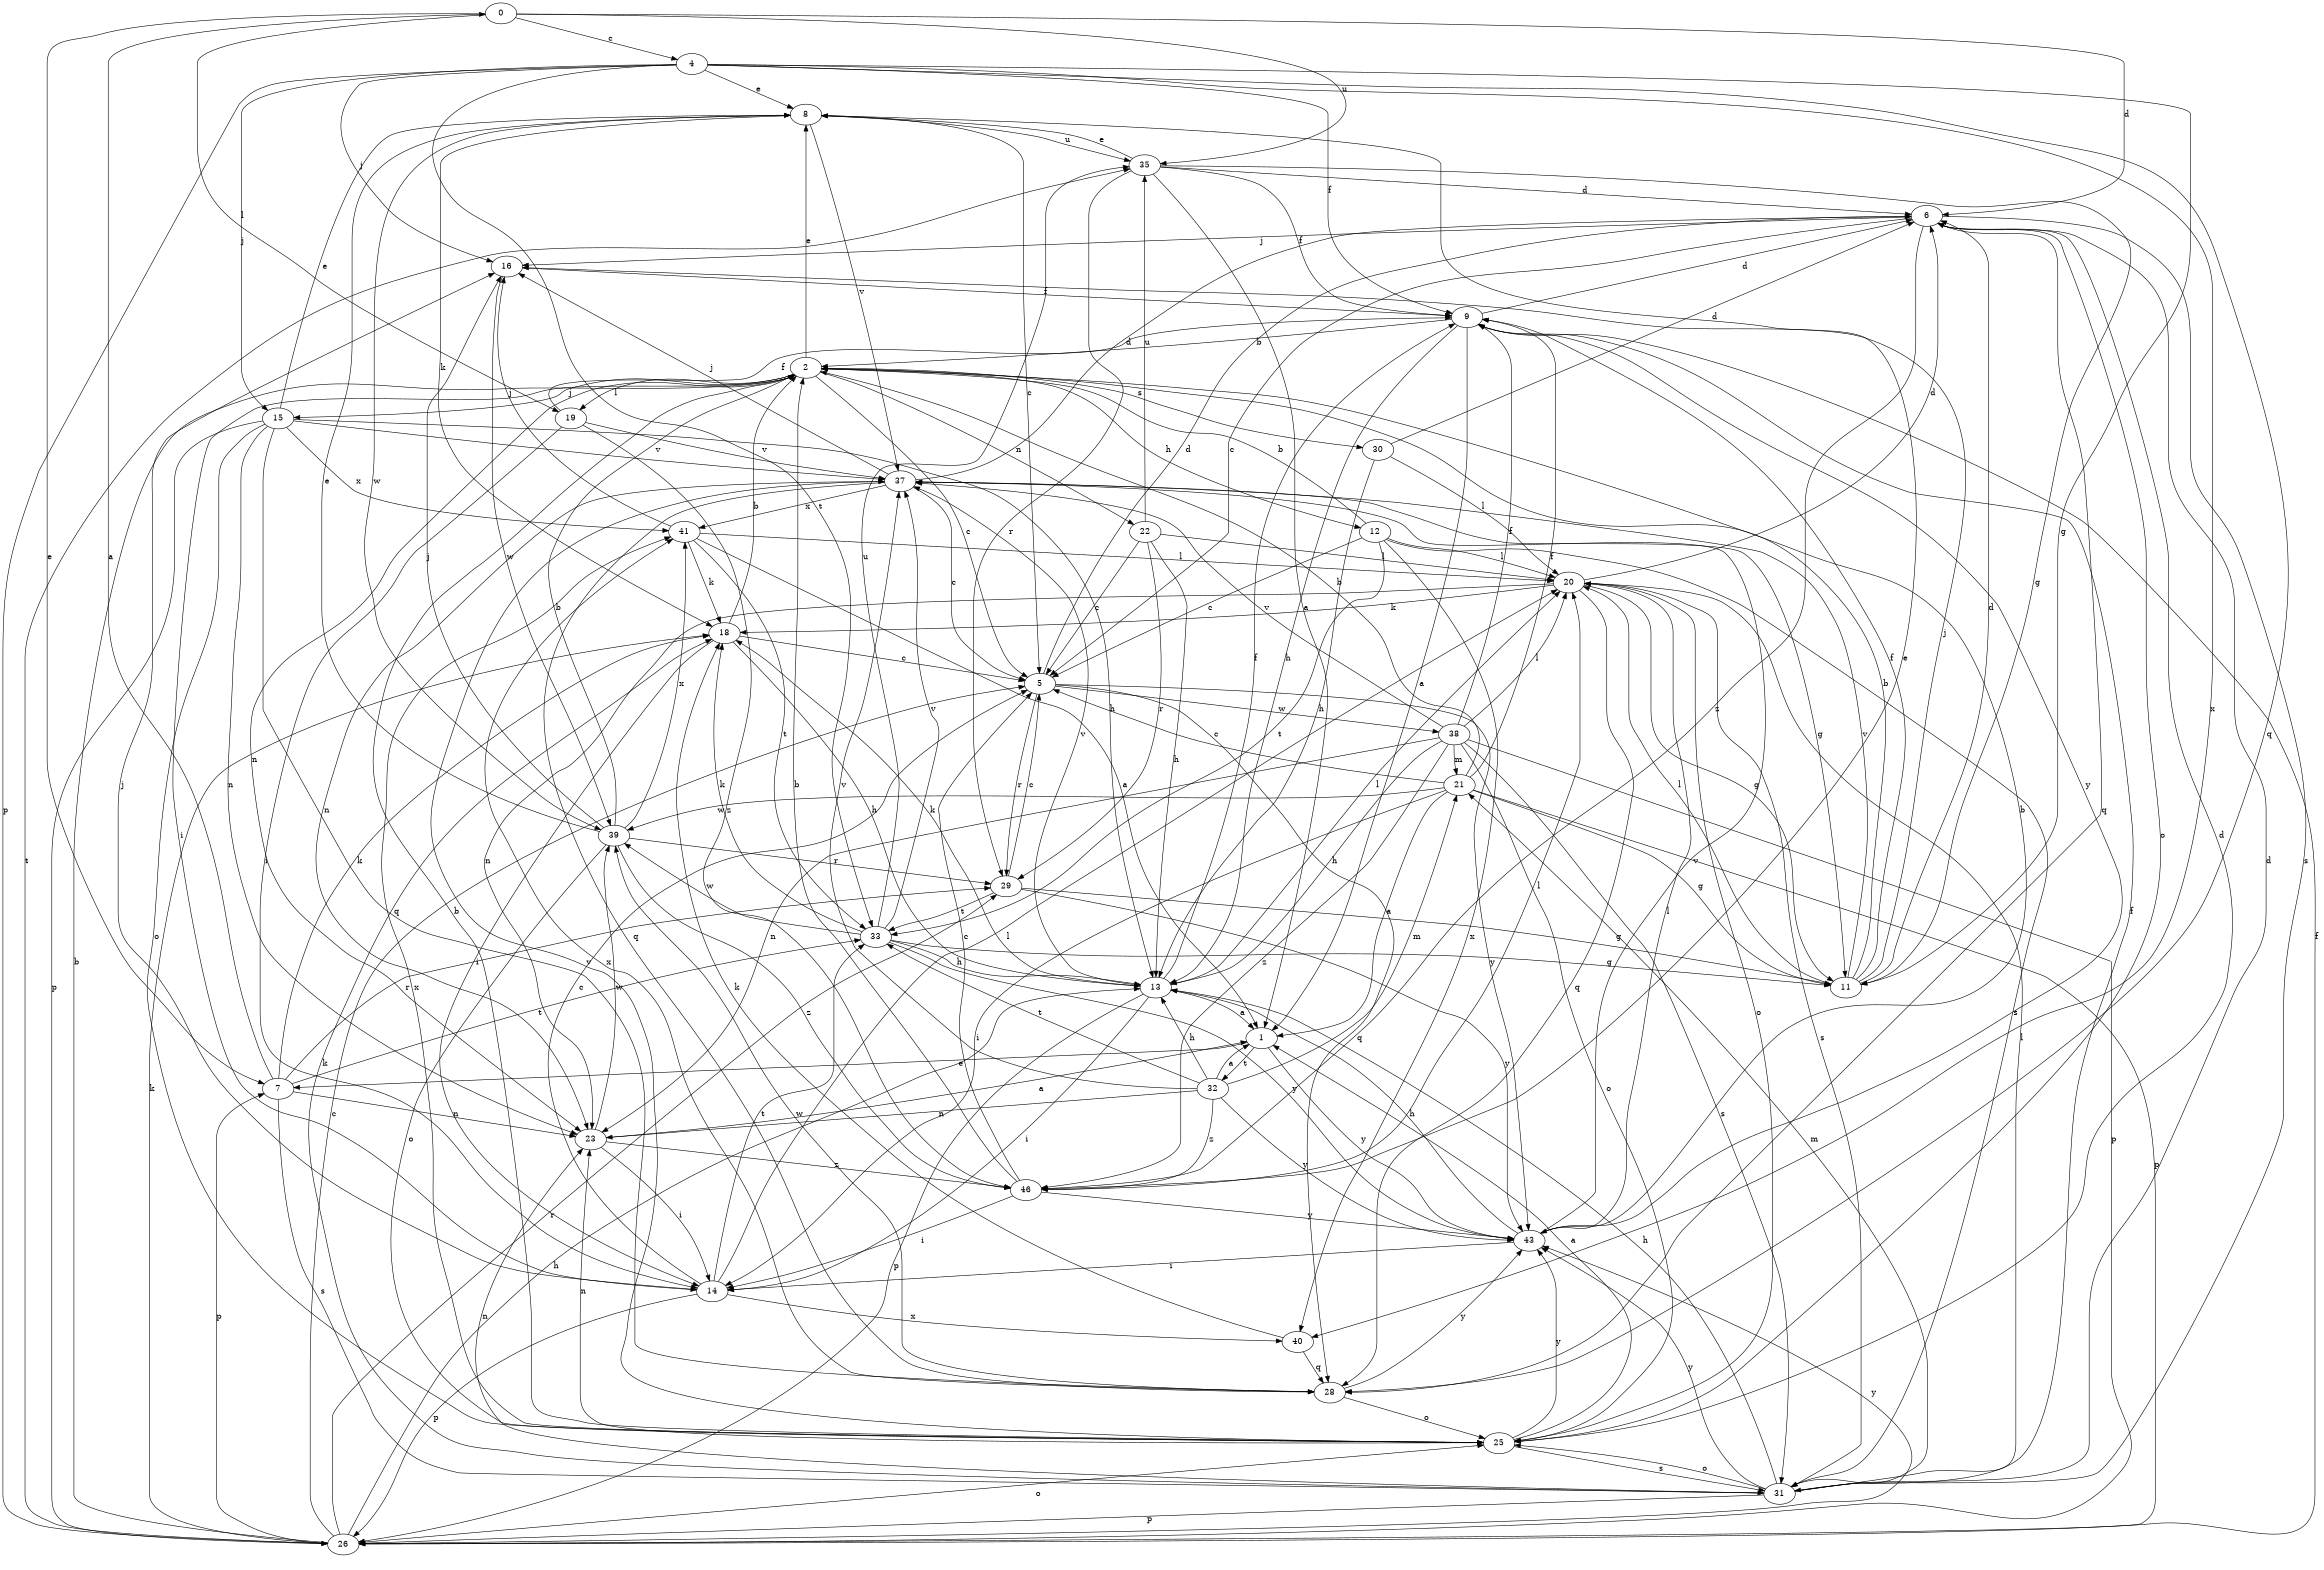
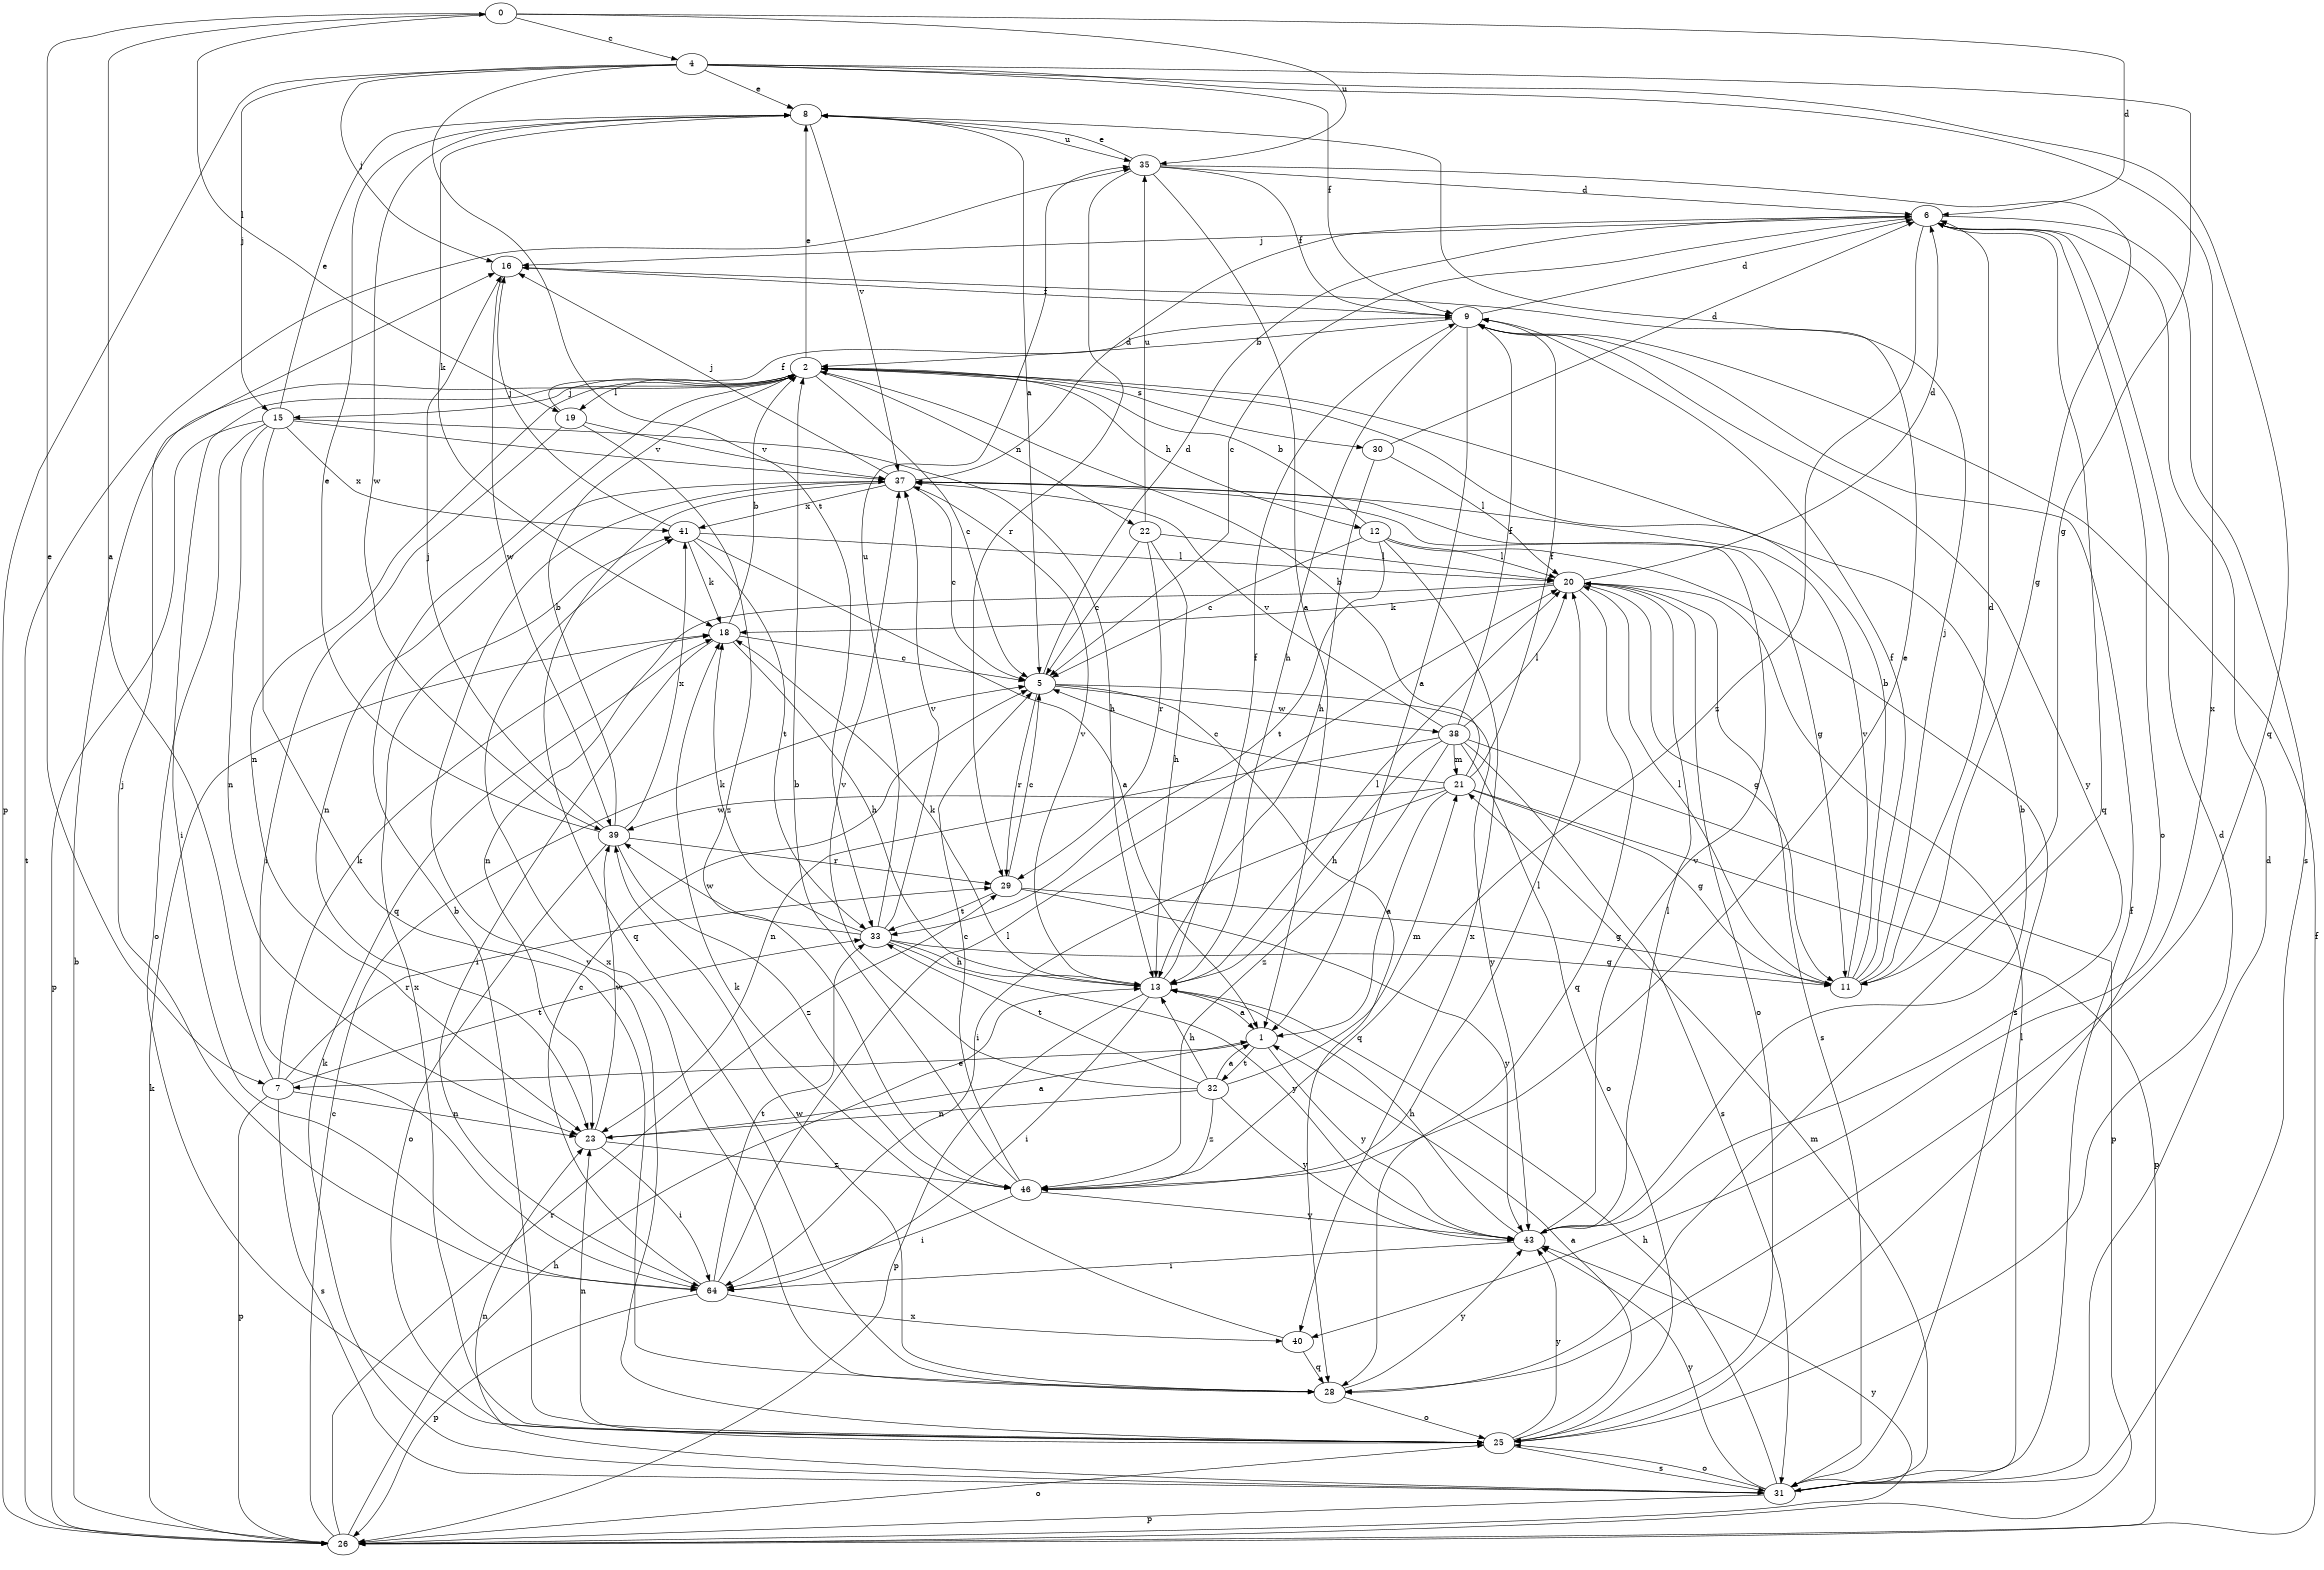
(1029, 393) -> (1029, 393)
(712, 1291) -> (712, 1291)
(216, 1350) -> (239, 1343)
